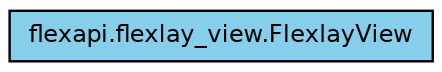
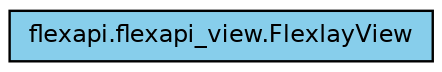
(221, 36) -> (221, 36)
